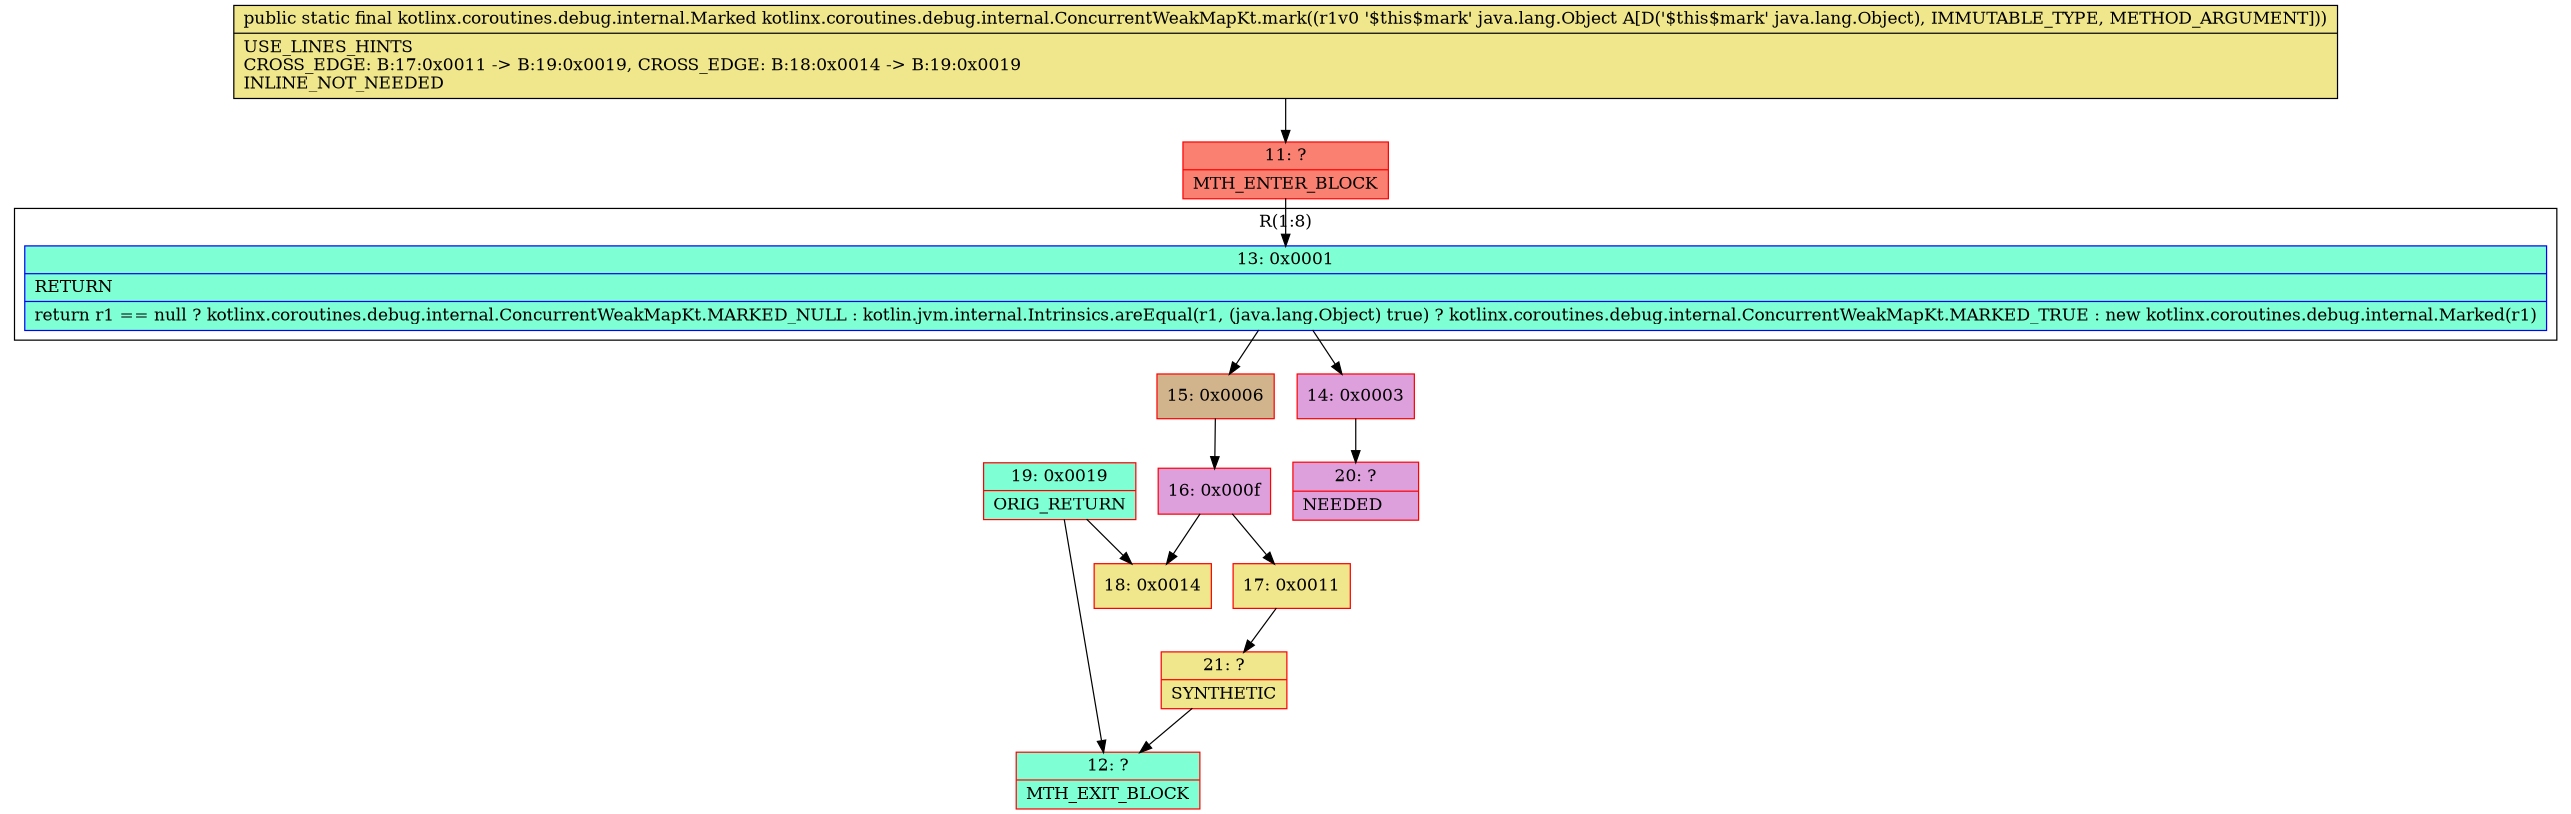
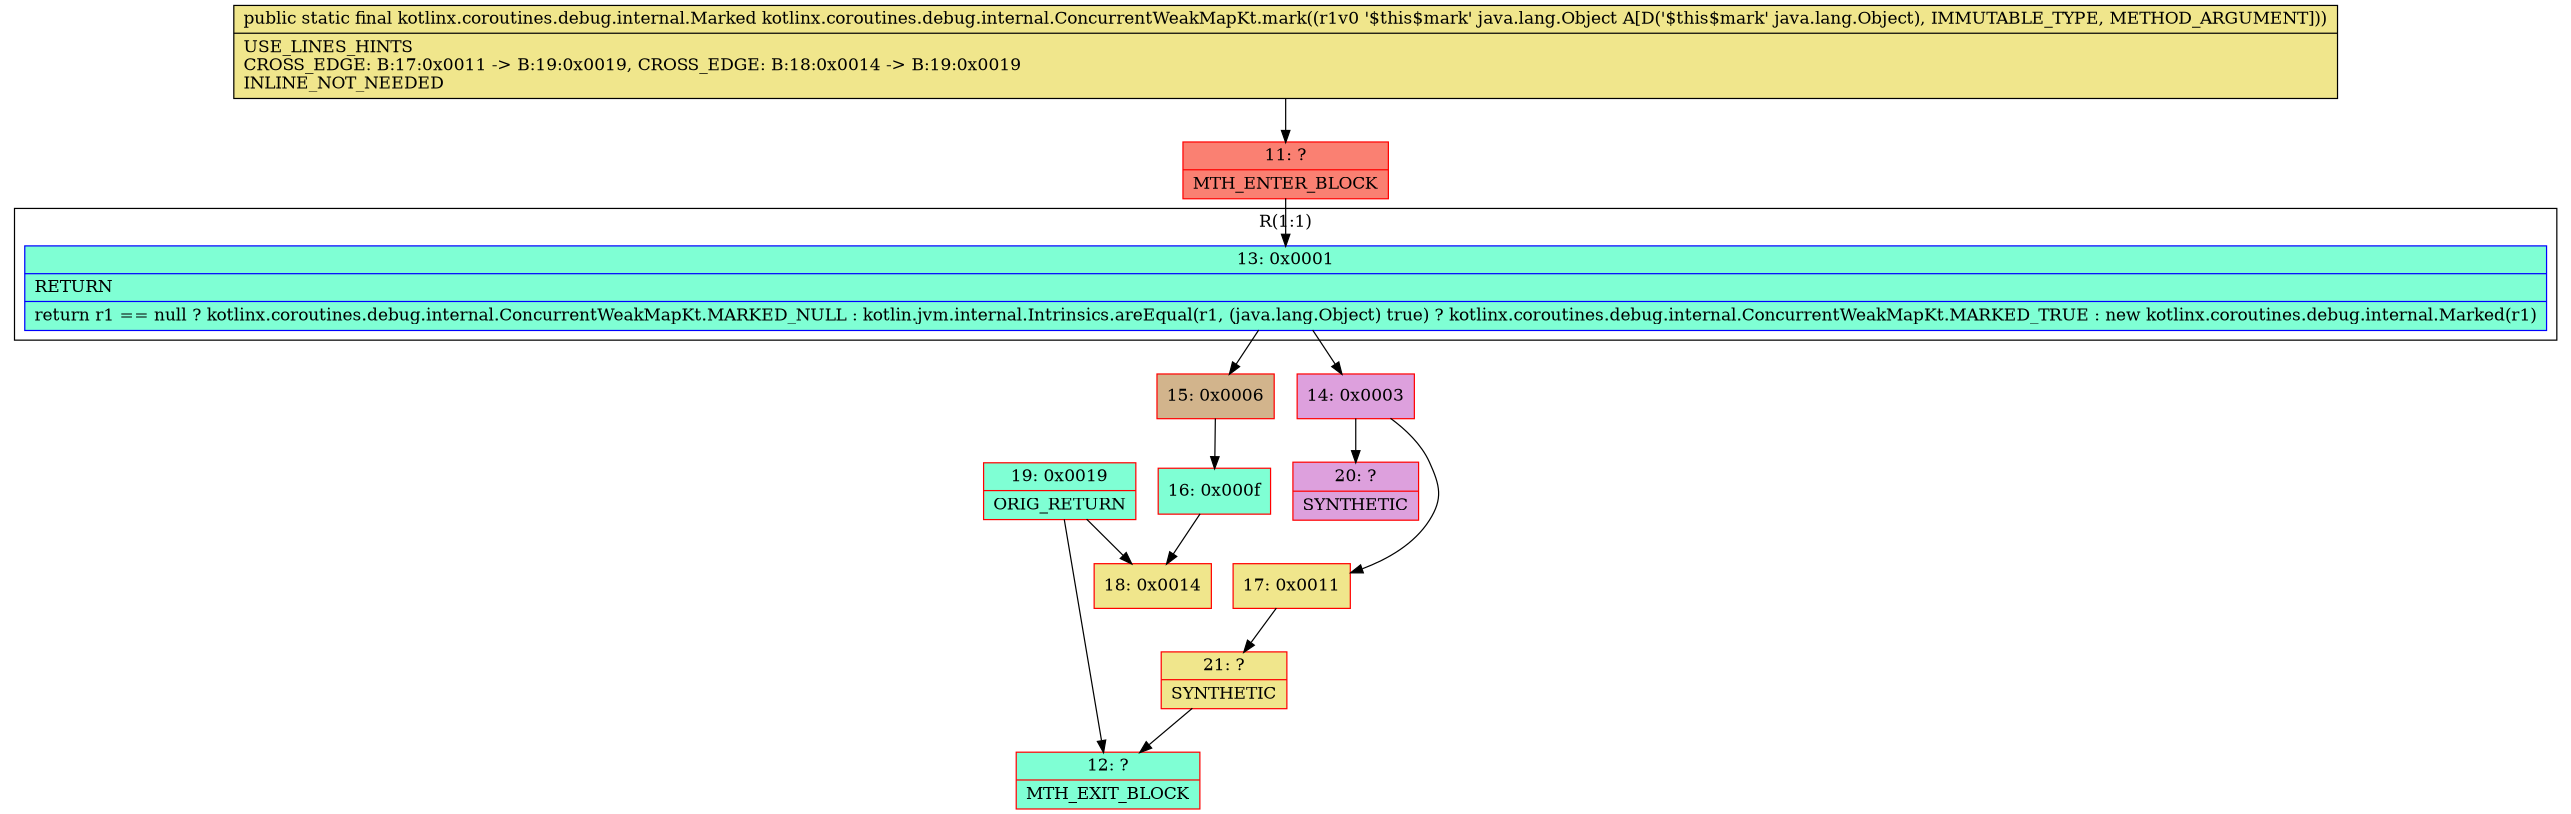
(1286, 222) -> (1286, 222)
(1214, 491) -> (1214, 491)
(1343, 505) -> (1356, 505)
(1249, 534) -> (1437, 504)
